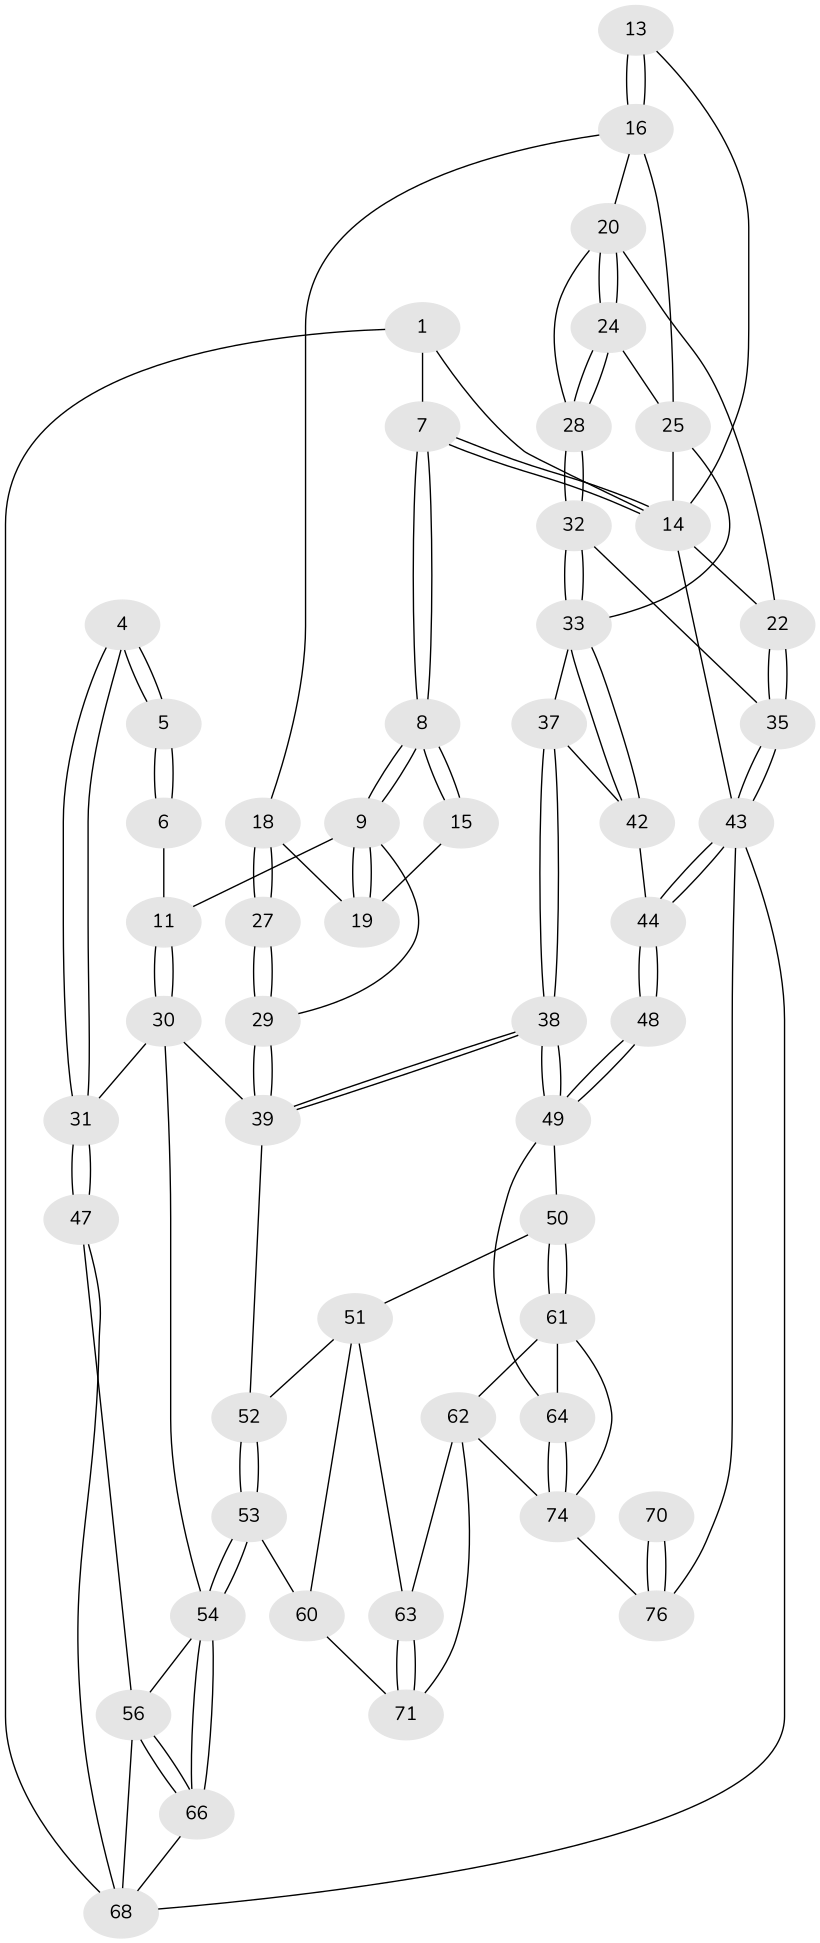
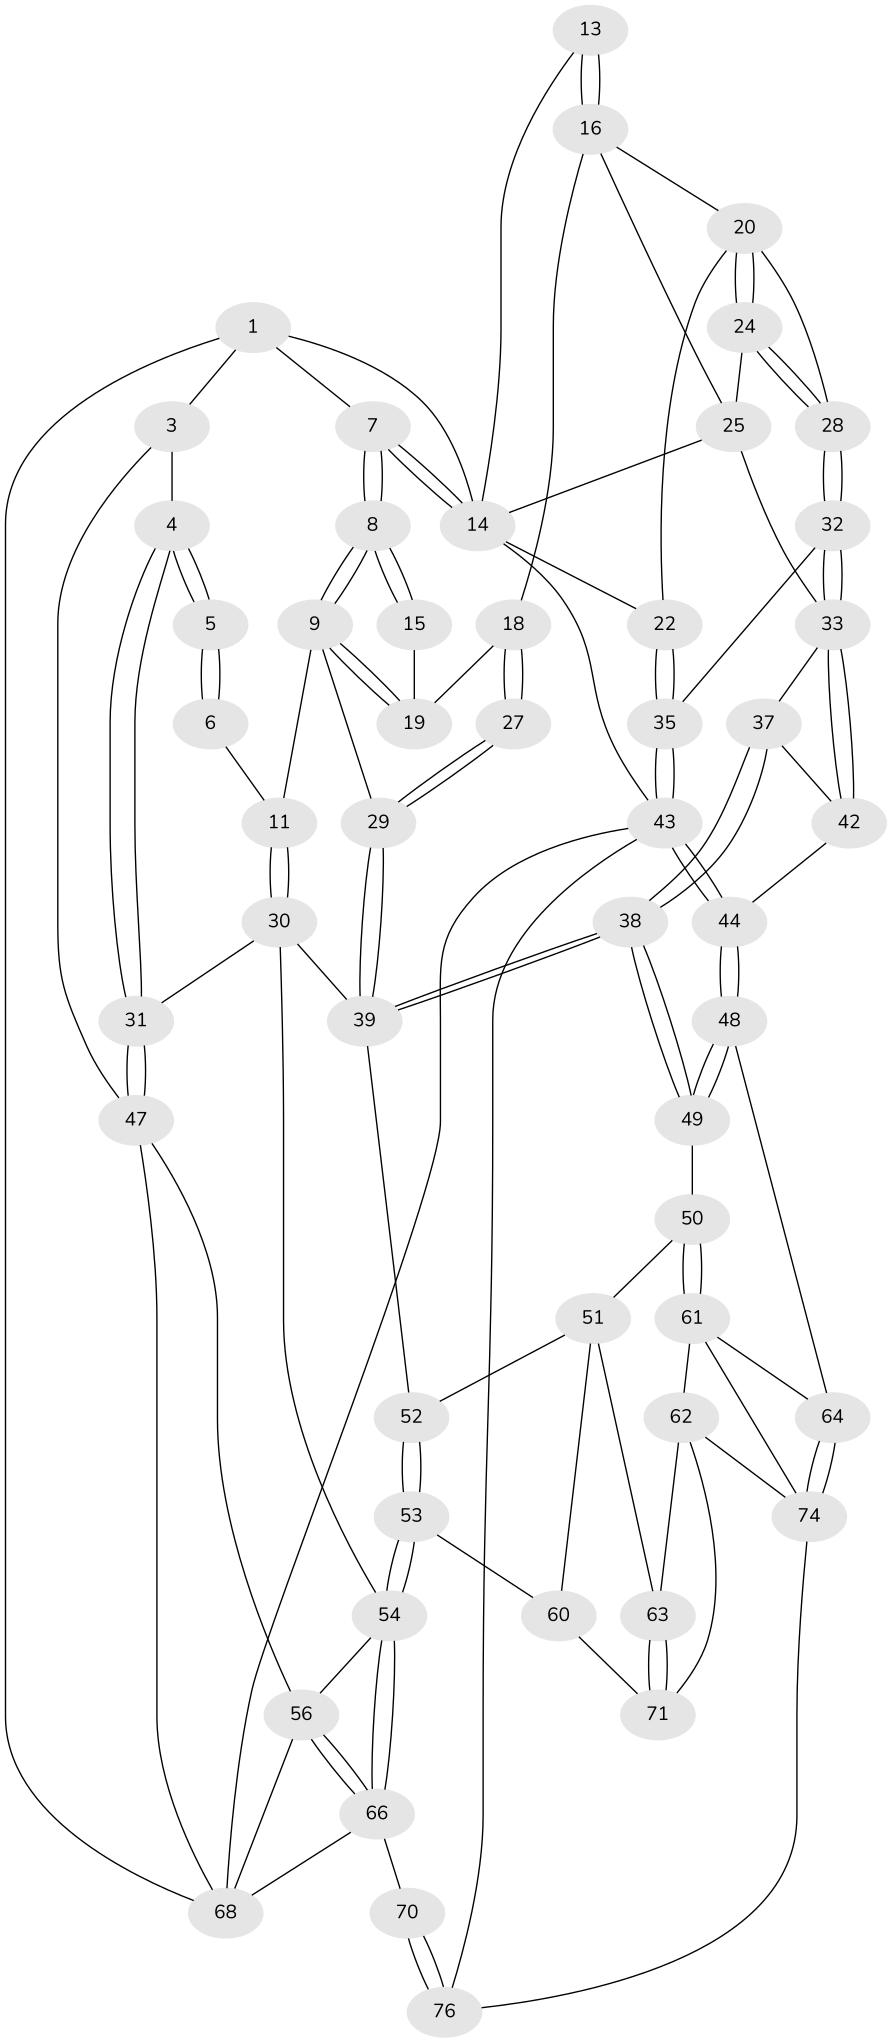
none -> (172, 427)
(494, 1270) -> (781, 1220)
none -> (392, 1864)
